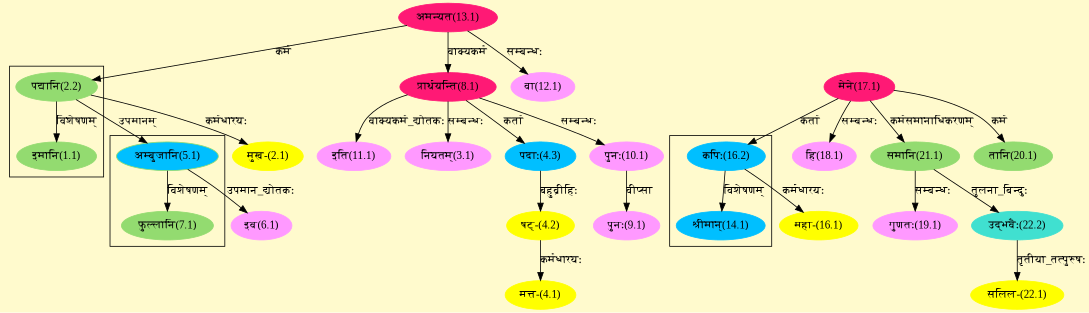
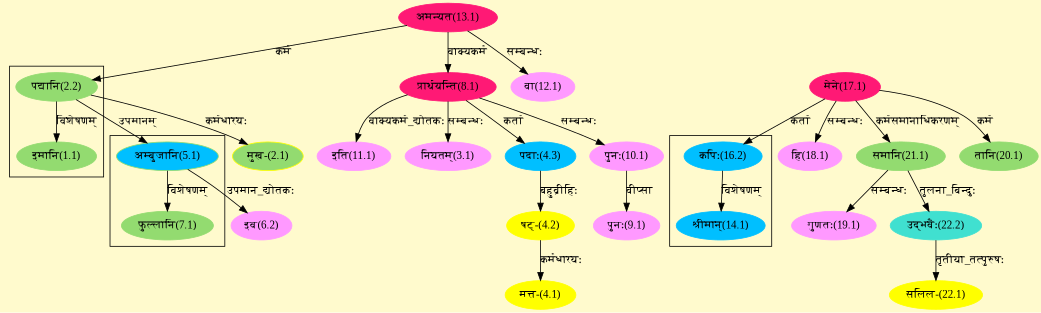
(268, 156) -> (268, 156)
(261, 226) -> (261, 226)
(819, 226) -> none
